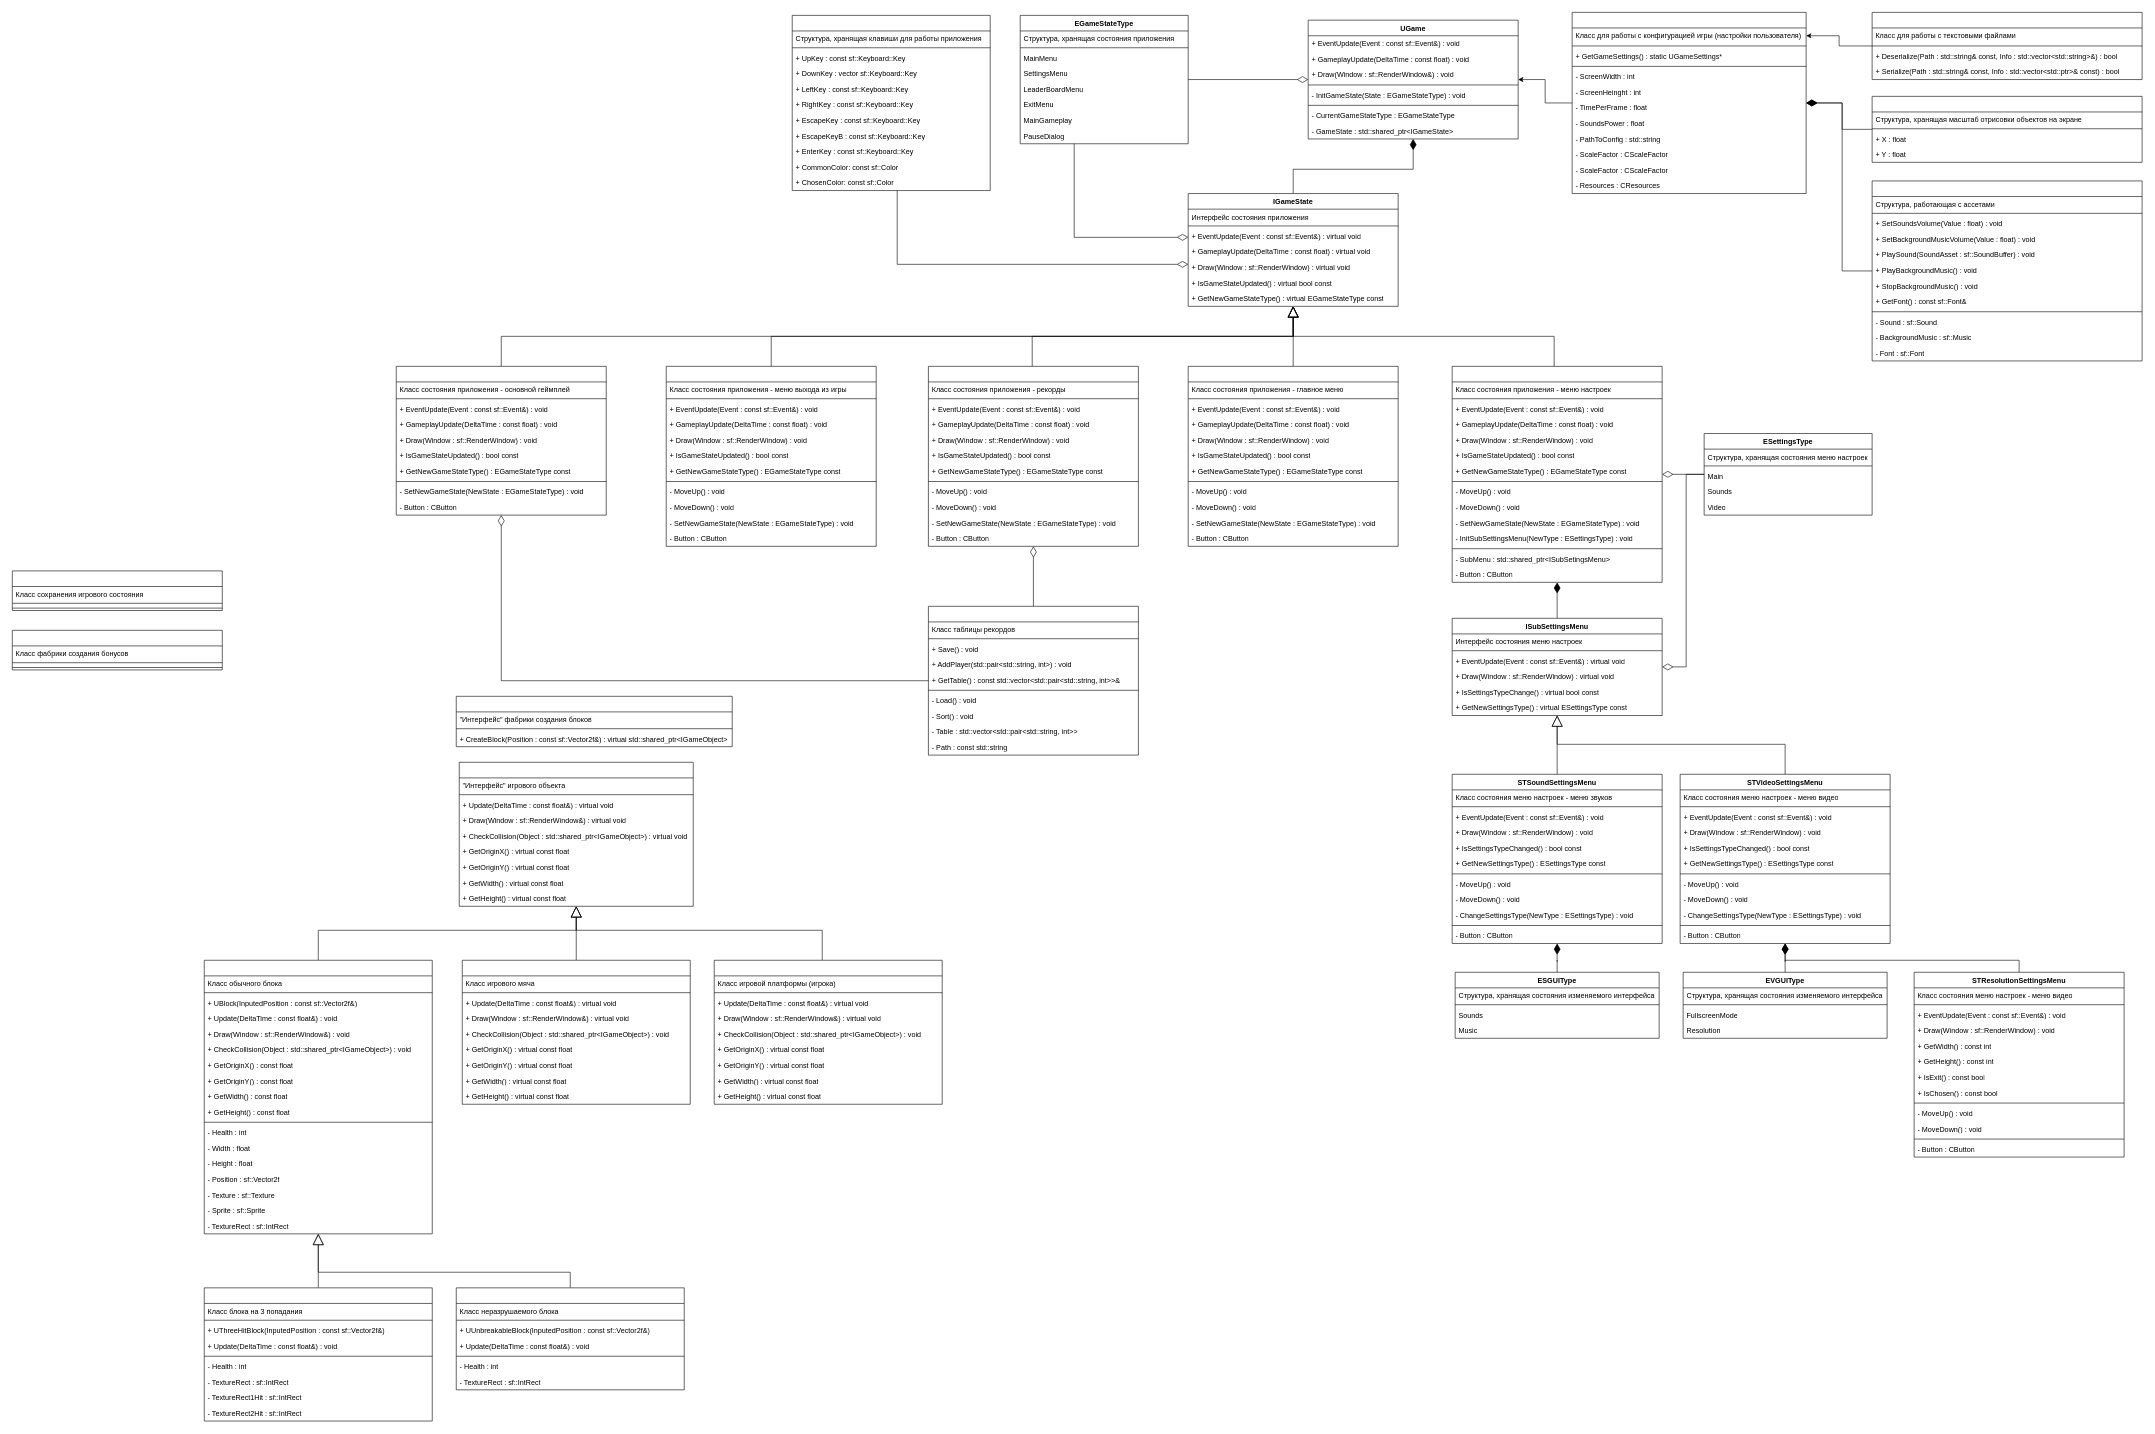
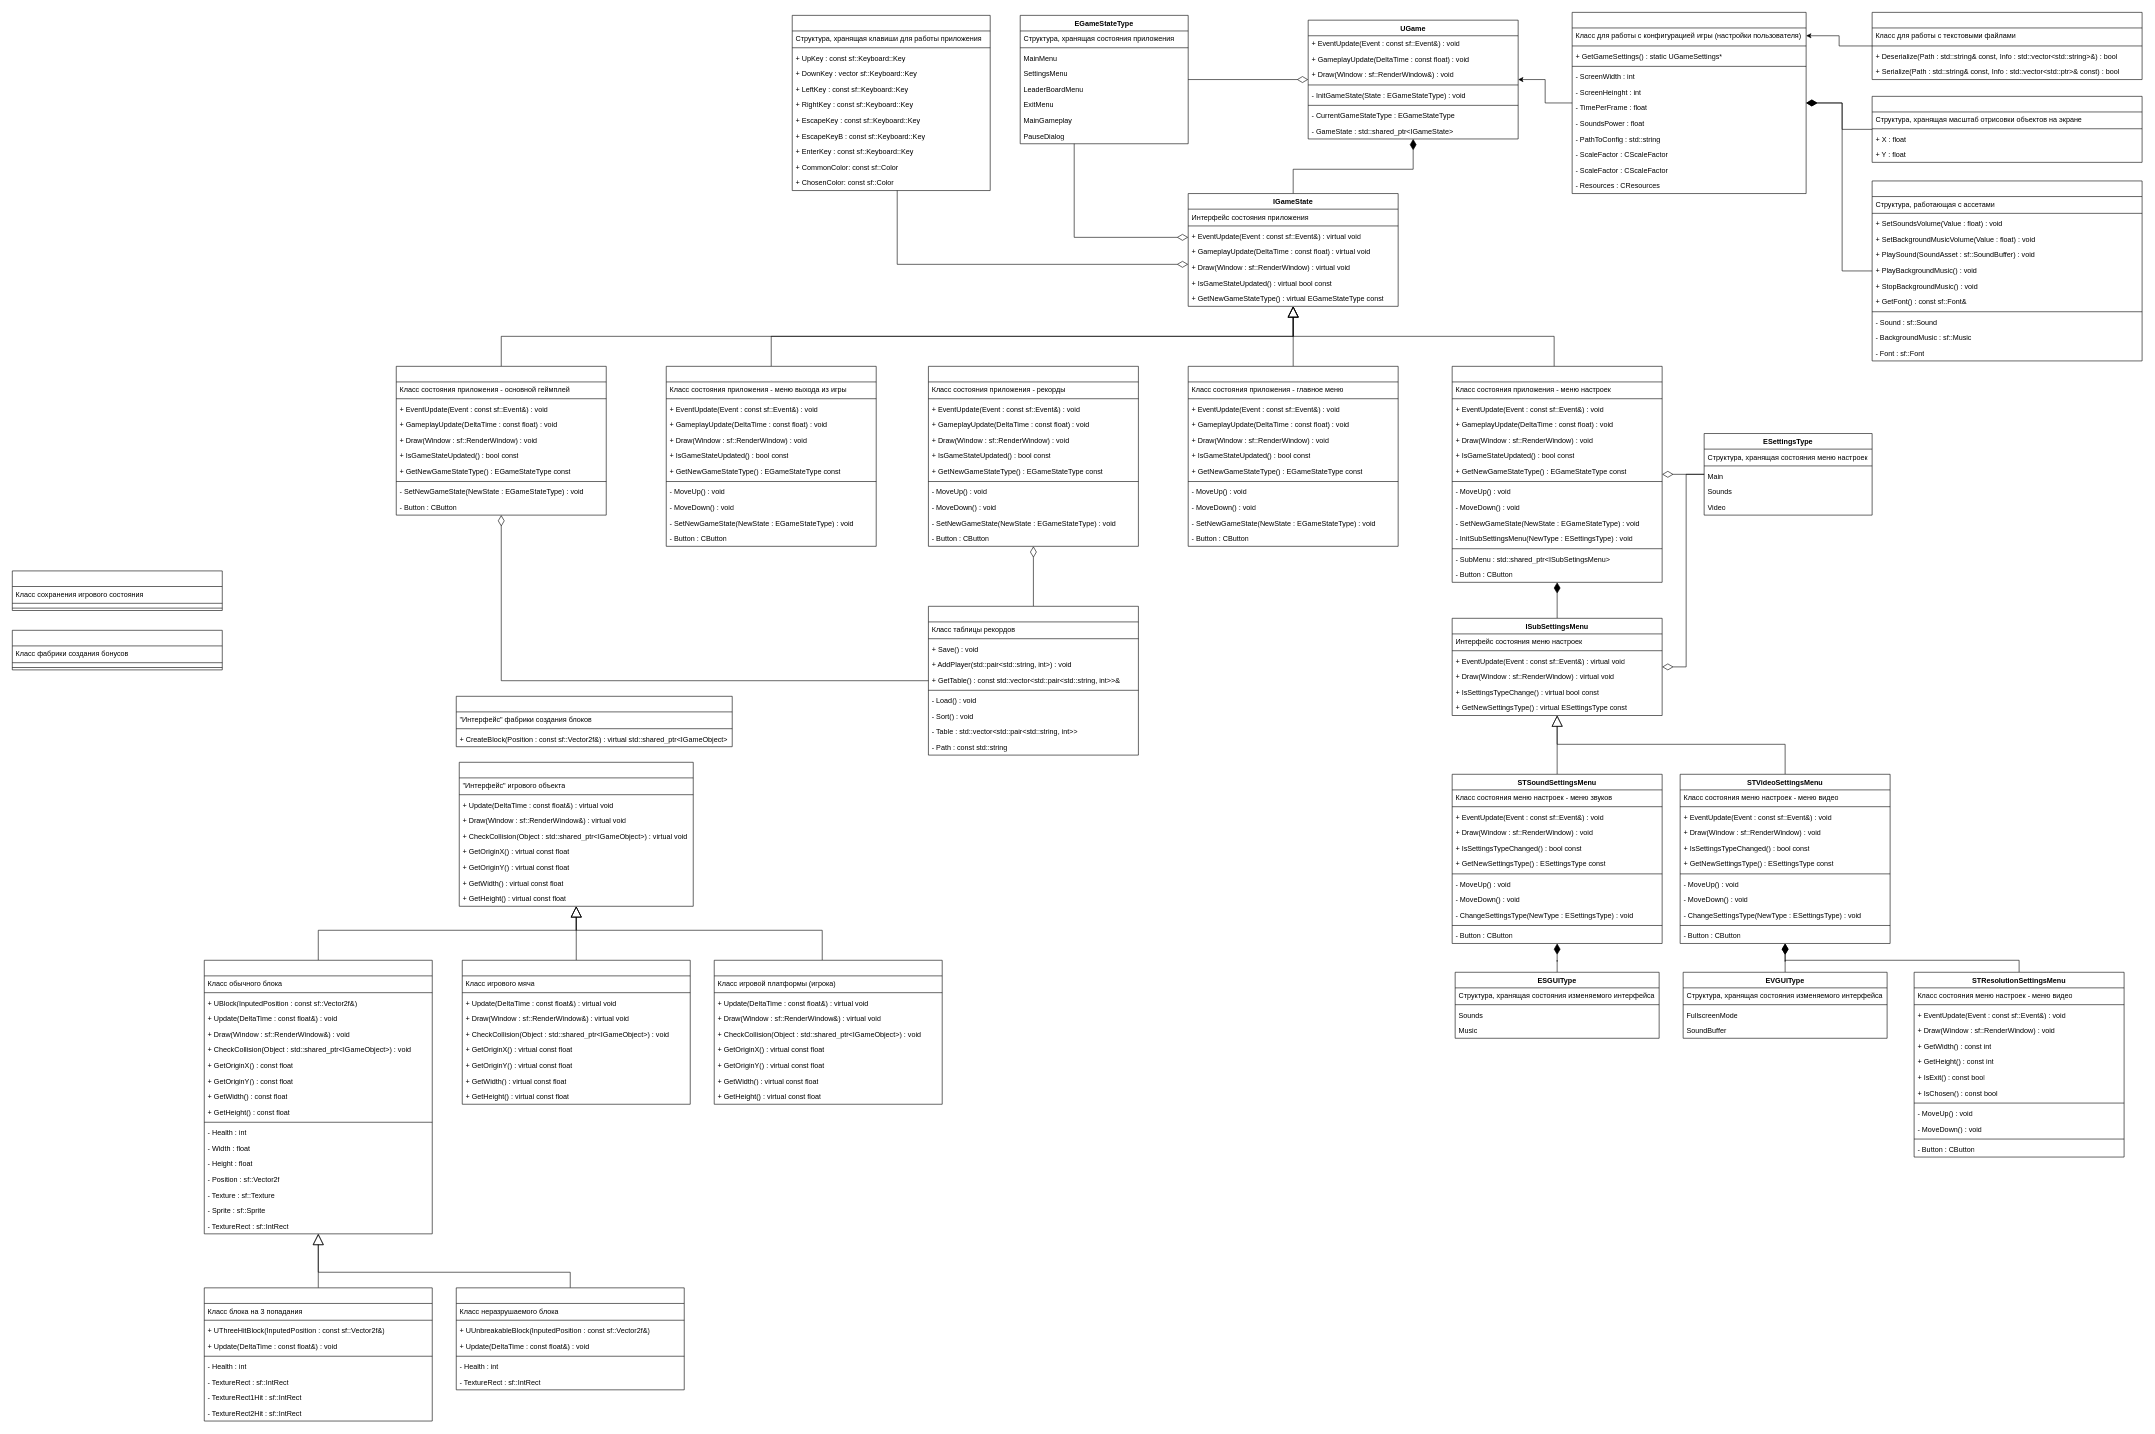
(1032, 352) -> none
(1705, 1031) -> (1709, 1031)
